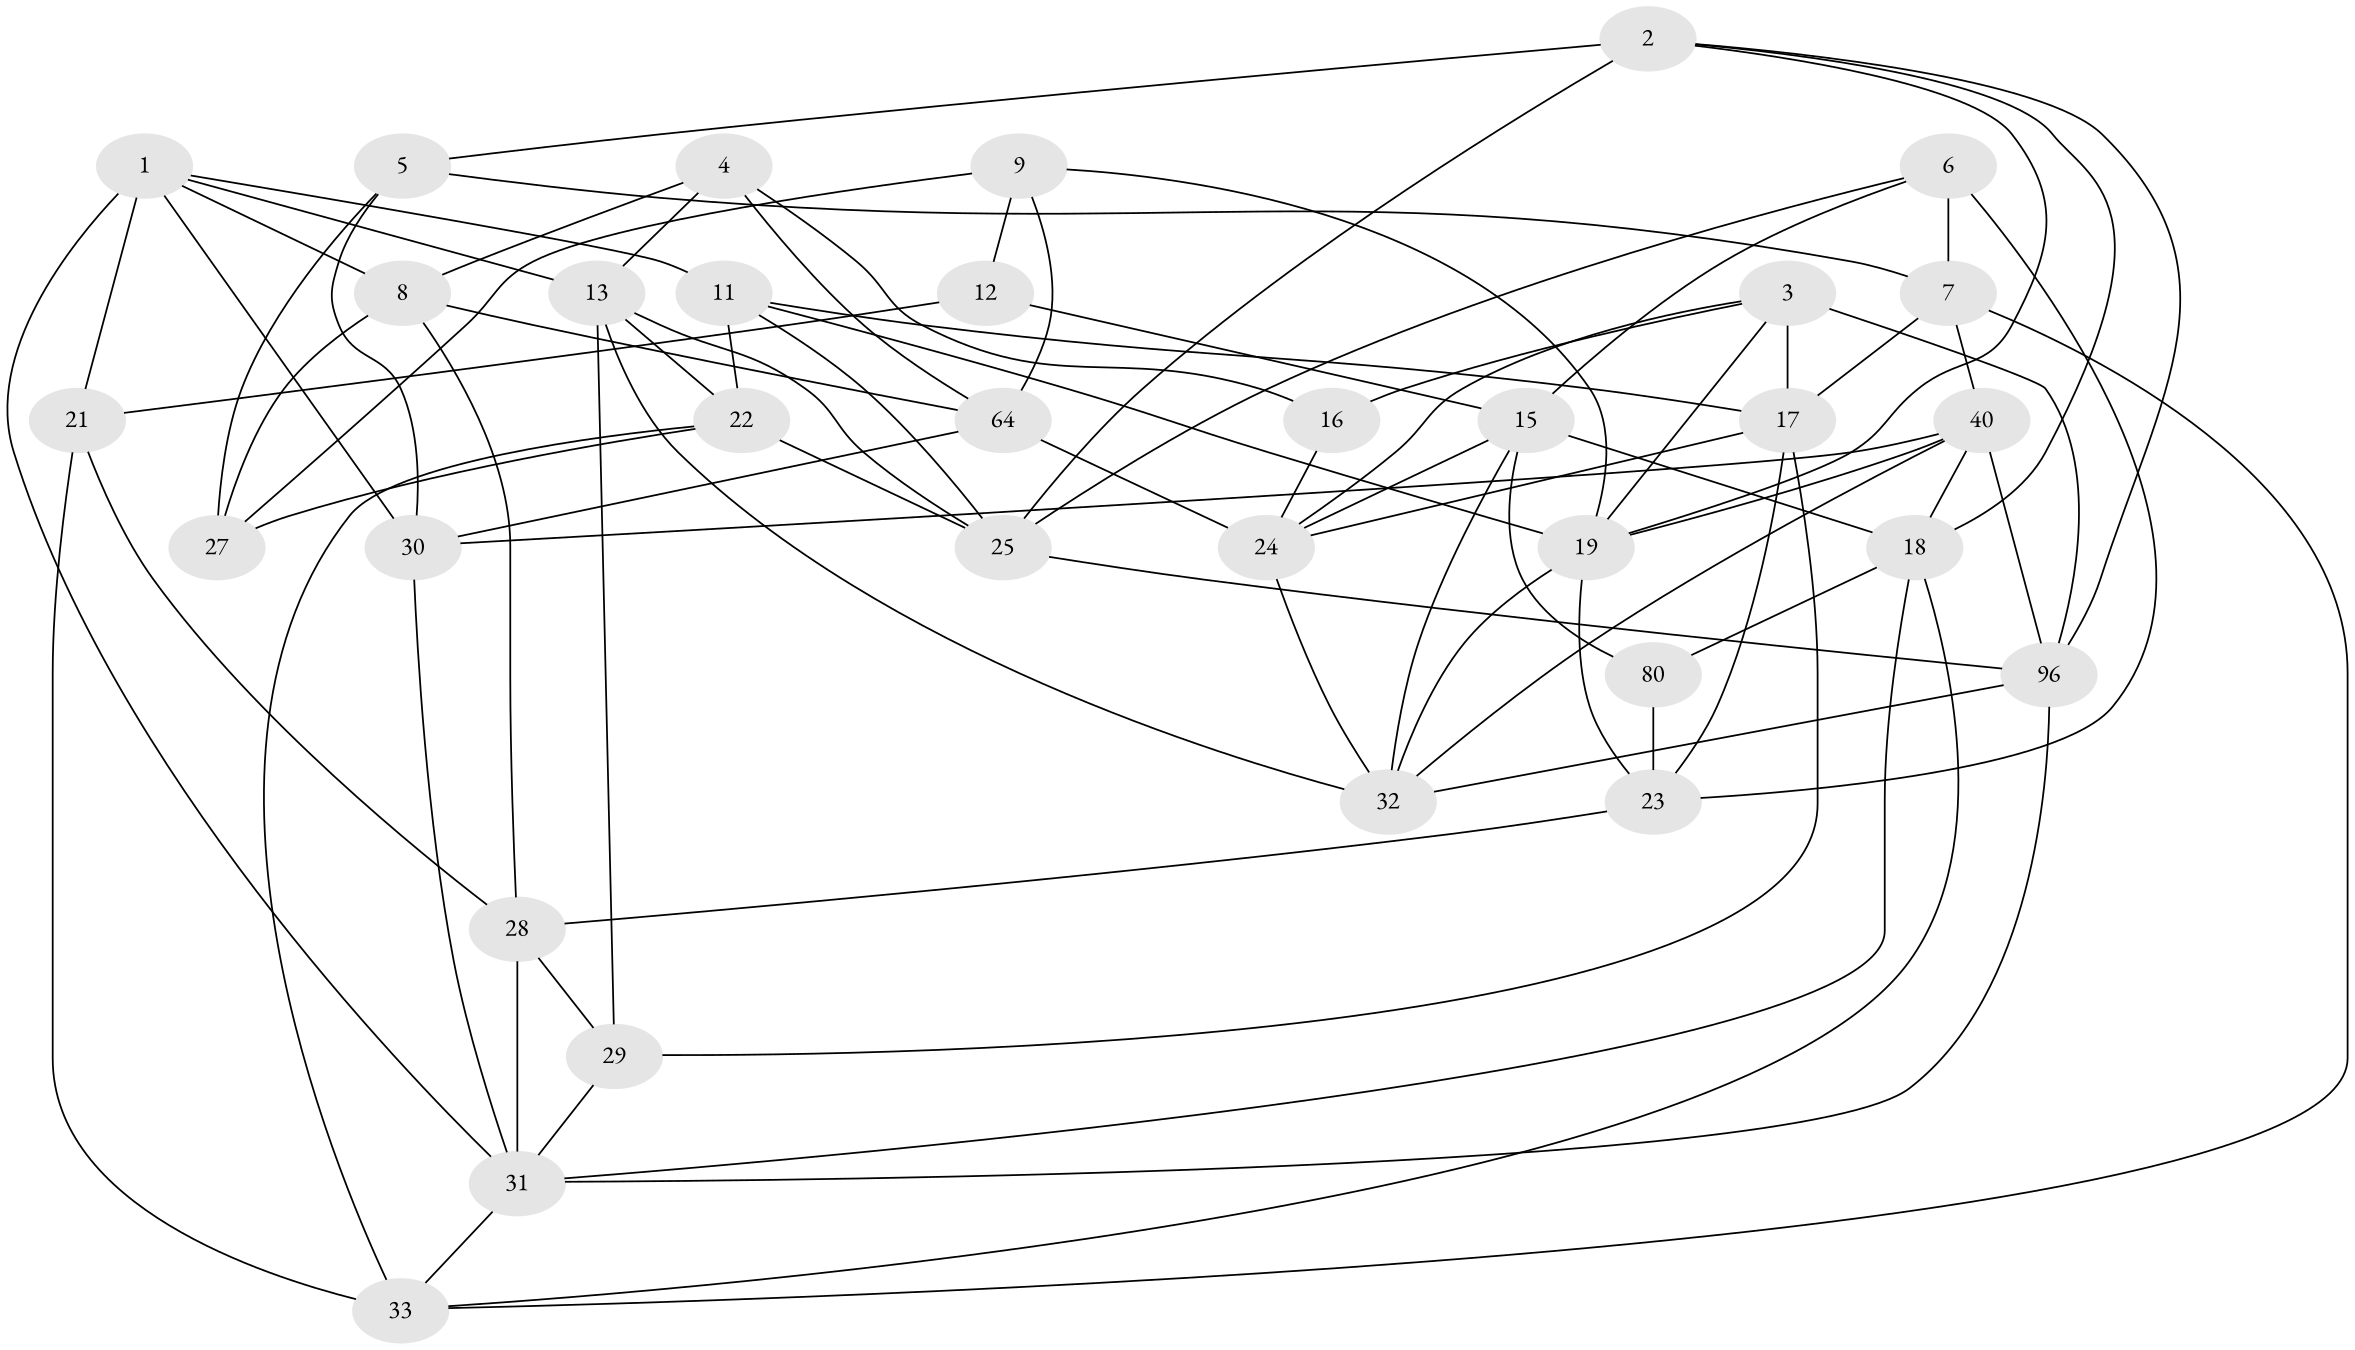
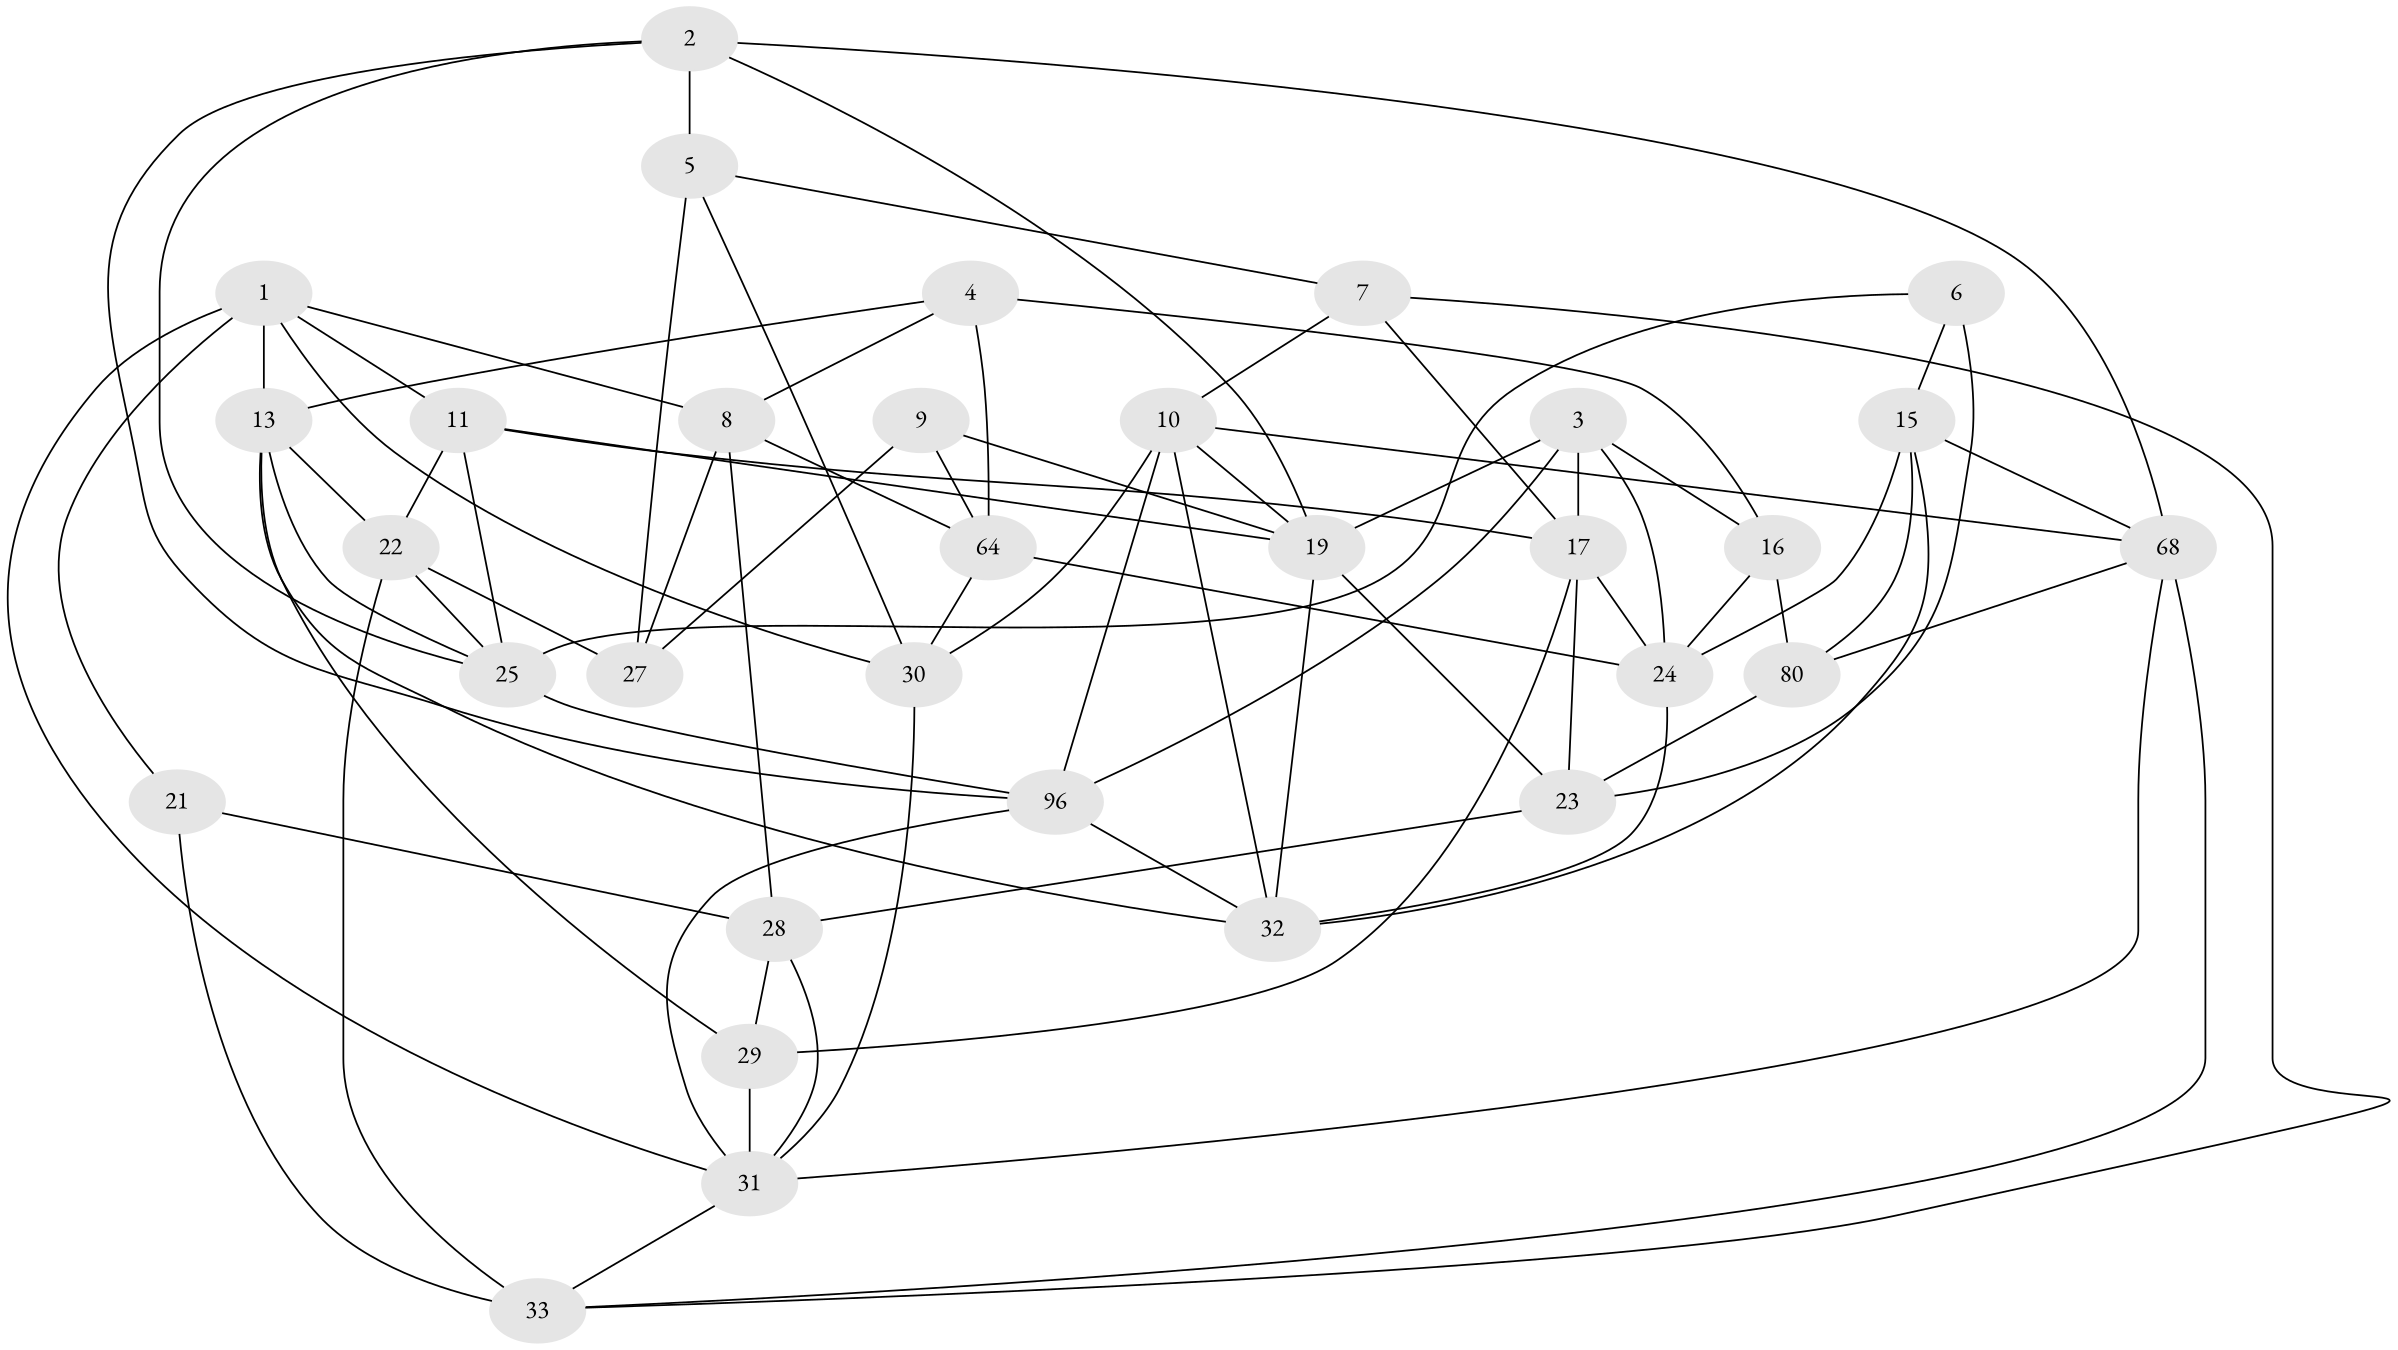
(1948, 230) -> none
(985, 293) -> none
(1982, 420) -> (1168, 420)
(1915, 548) -> (2168, 548)
none -> (1780, 600)
